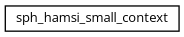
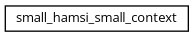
(92, 19) -> (97, 19)
